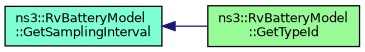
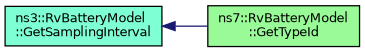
(284, 26) -> (284, 26)
